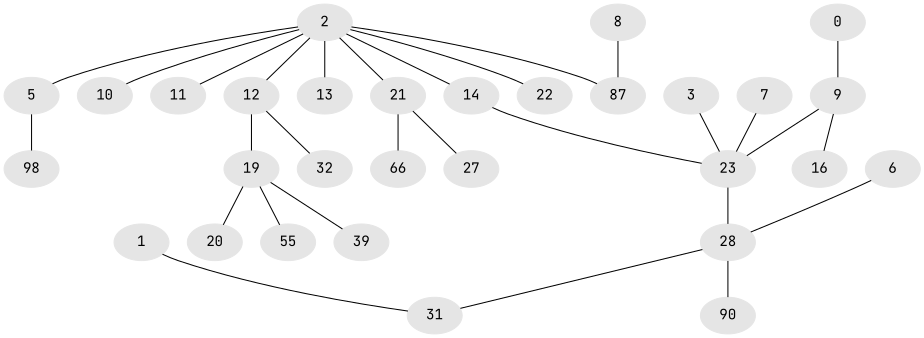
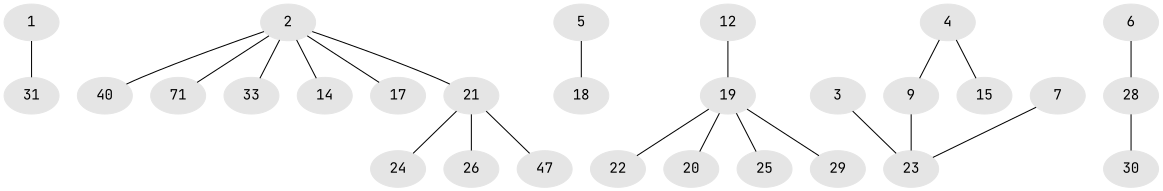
(618, 22) -> none
(838, 22) -> (948, 22)
(174, 49) -> none
(438, 54) -> (673, 132)
(288, 59) -> none
(105, 96) -> (105, 96)
(178, 96) -> (178, 96)
(325, 96) -> (251, 96)
(618, 96) -> (398, 96)
none -> (984, 96)
(596, 140) -> none
(32, 169) -> (581, 96)
(325, 169) -> none
none -> (398, 169)
(398, 169) -> (471, 169)
(471, 169) -> (545, 169)
(820, 169) -> none
(728, 206) -> none
(288, 242) -> (765, 169)
(361, 242) -> (838, 169)
(581, 279) -> none
(728, 316) -> (1131, 169)
